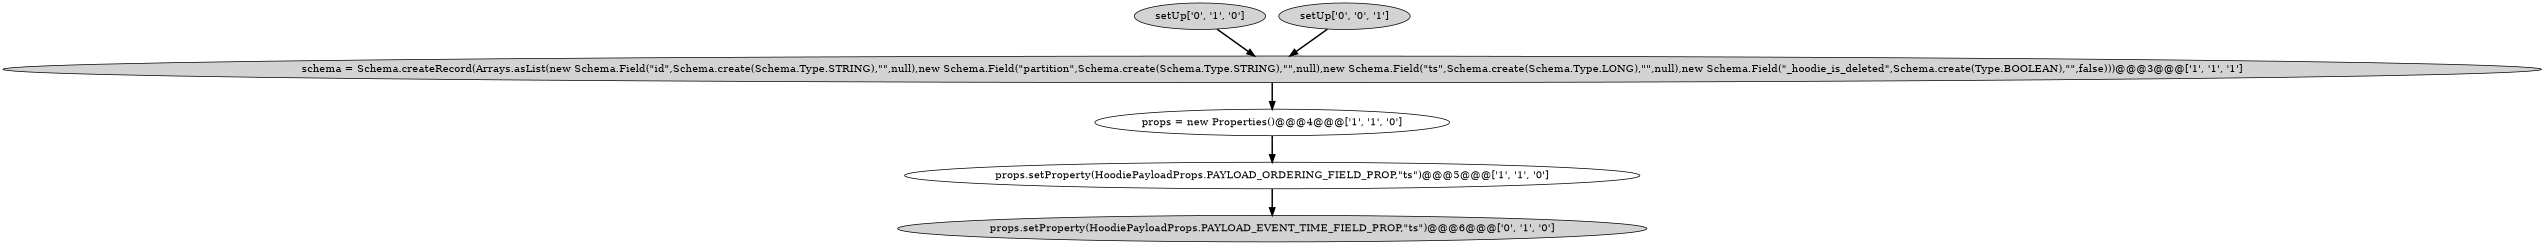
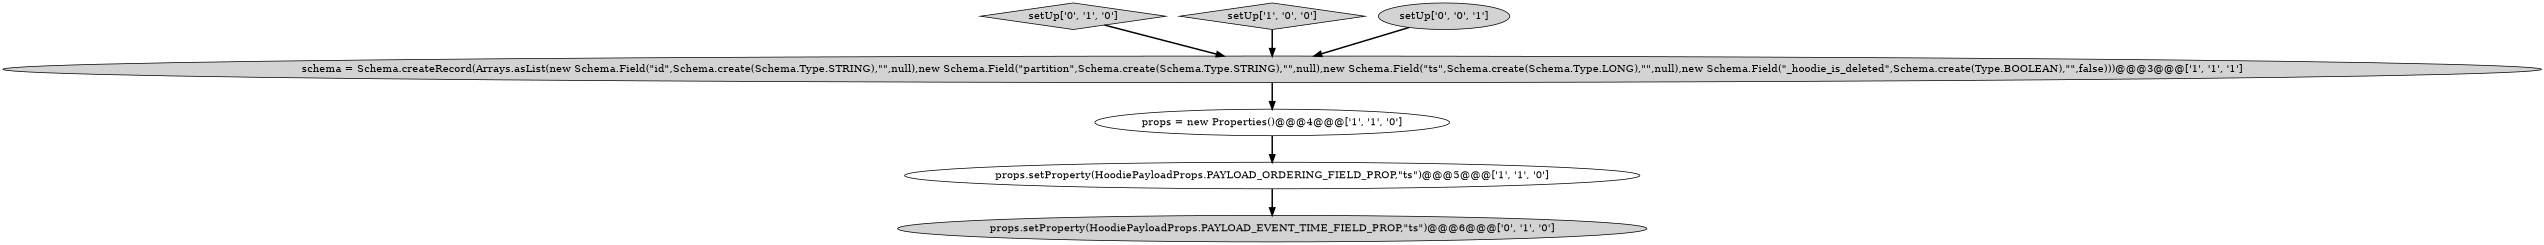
(1200, 16) -> (1073, 16)
none -> (1272, 16)
